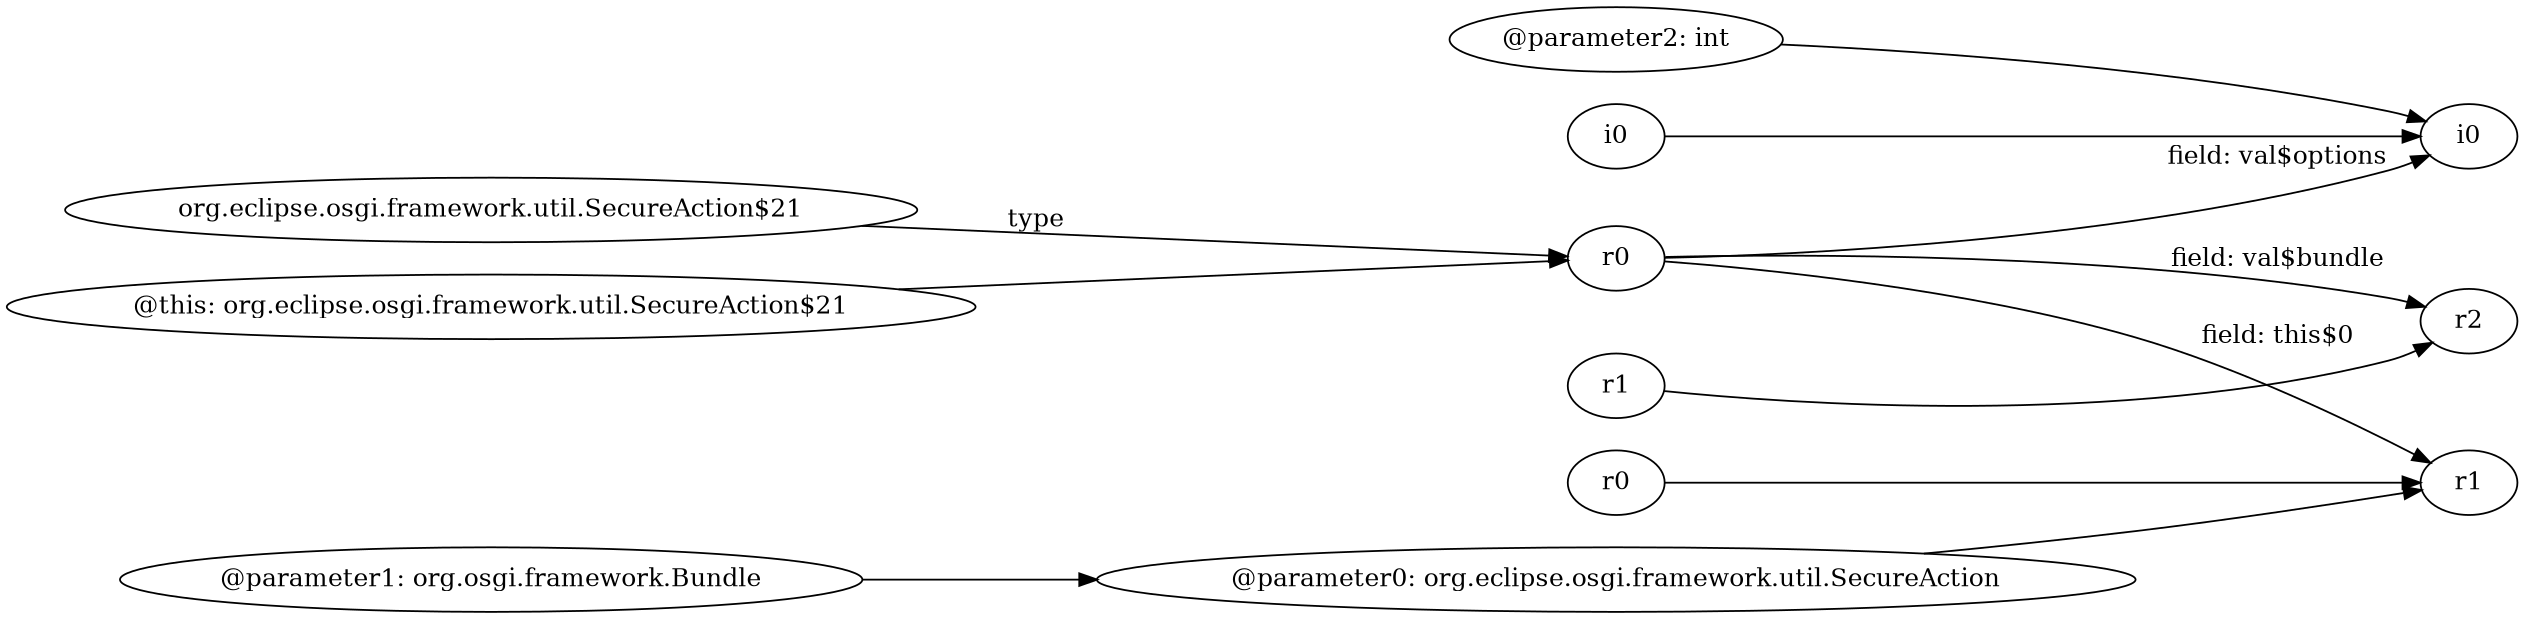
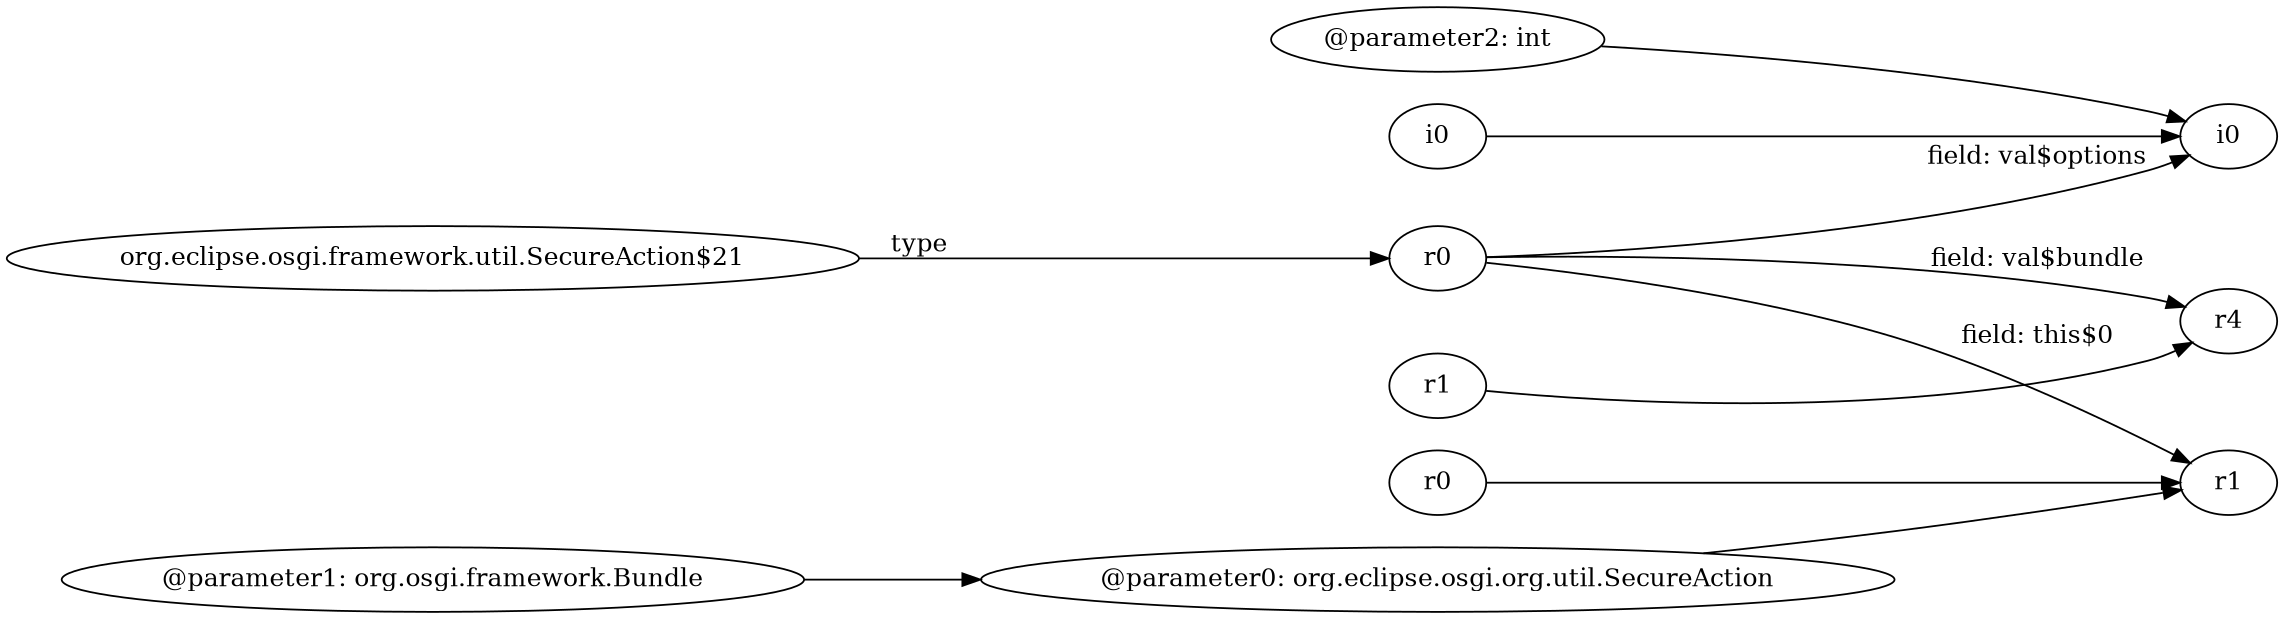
(491, 307) -> none
(2469, 321) -> (2229, 321)
(1616, 580) -> (1438, 580)
